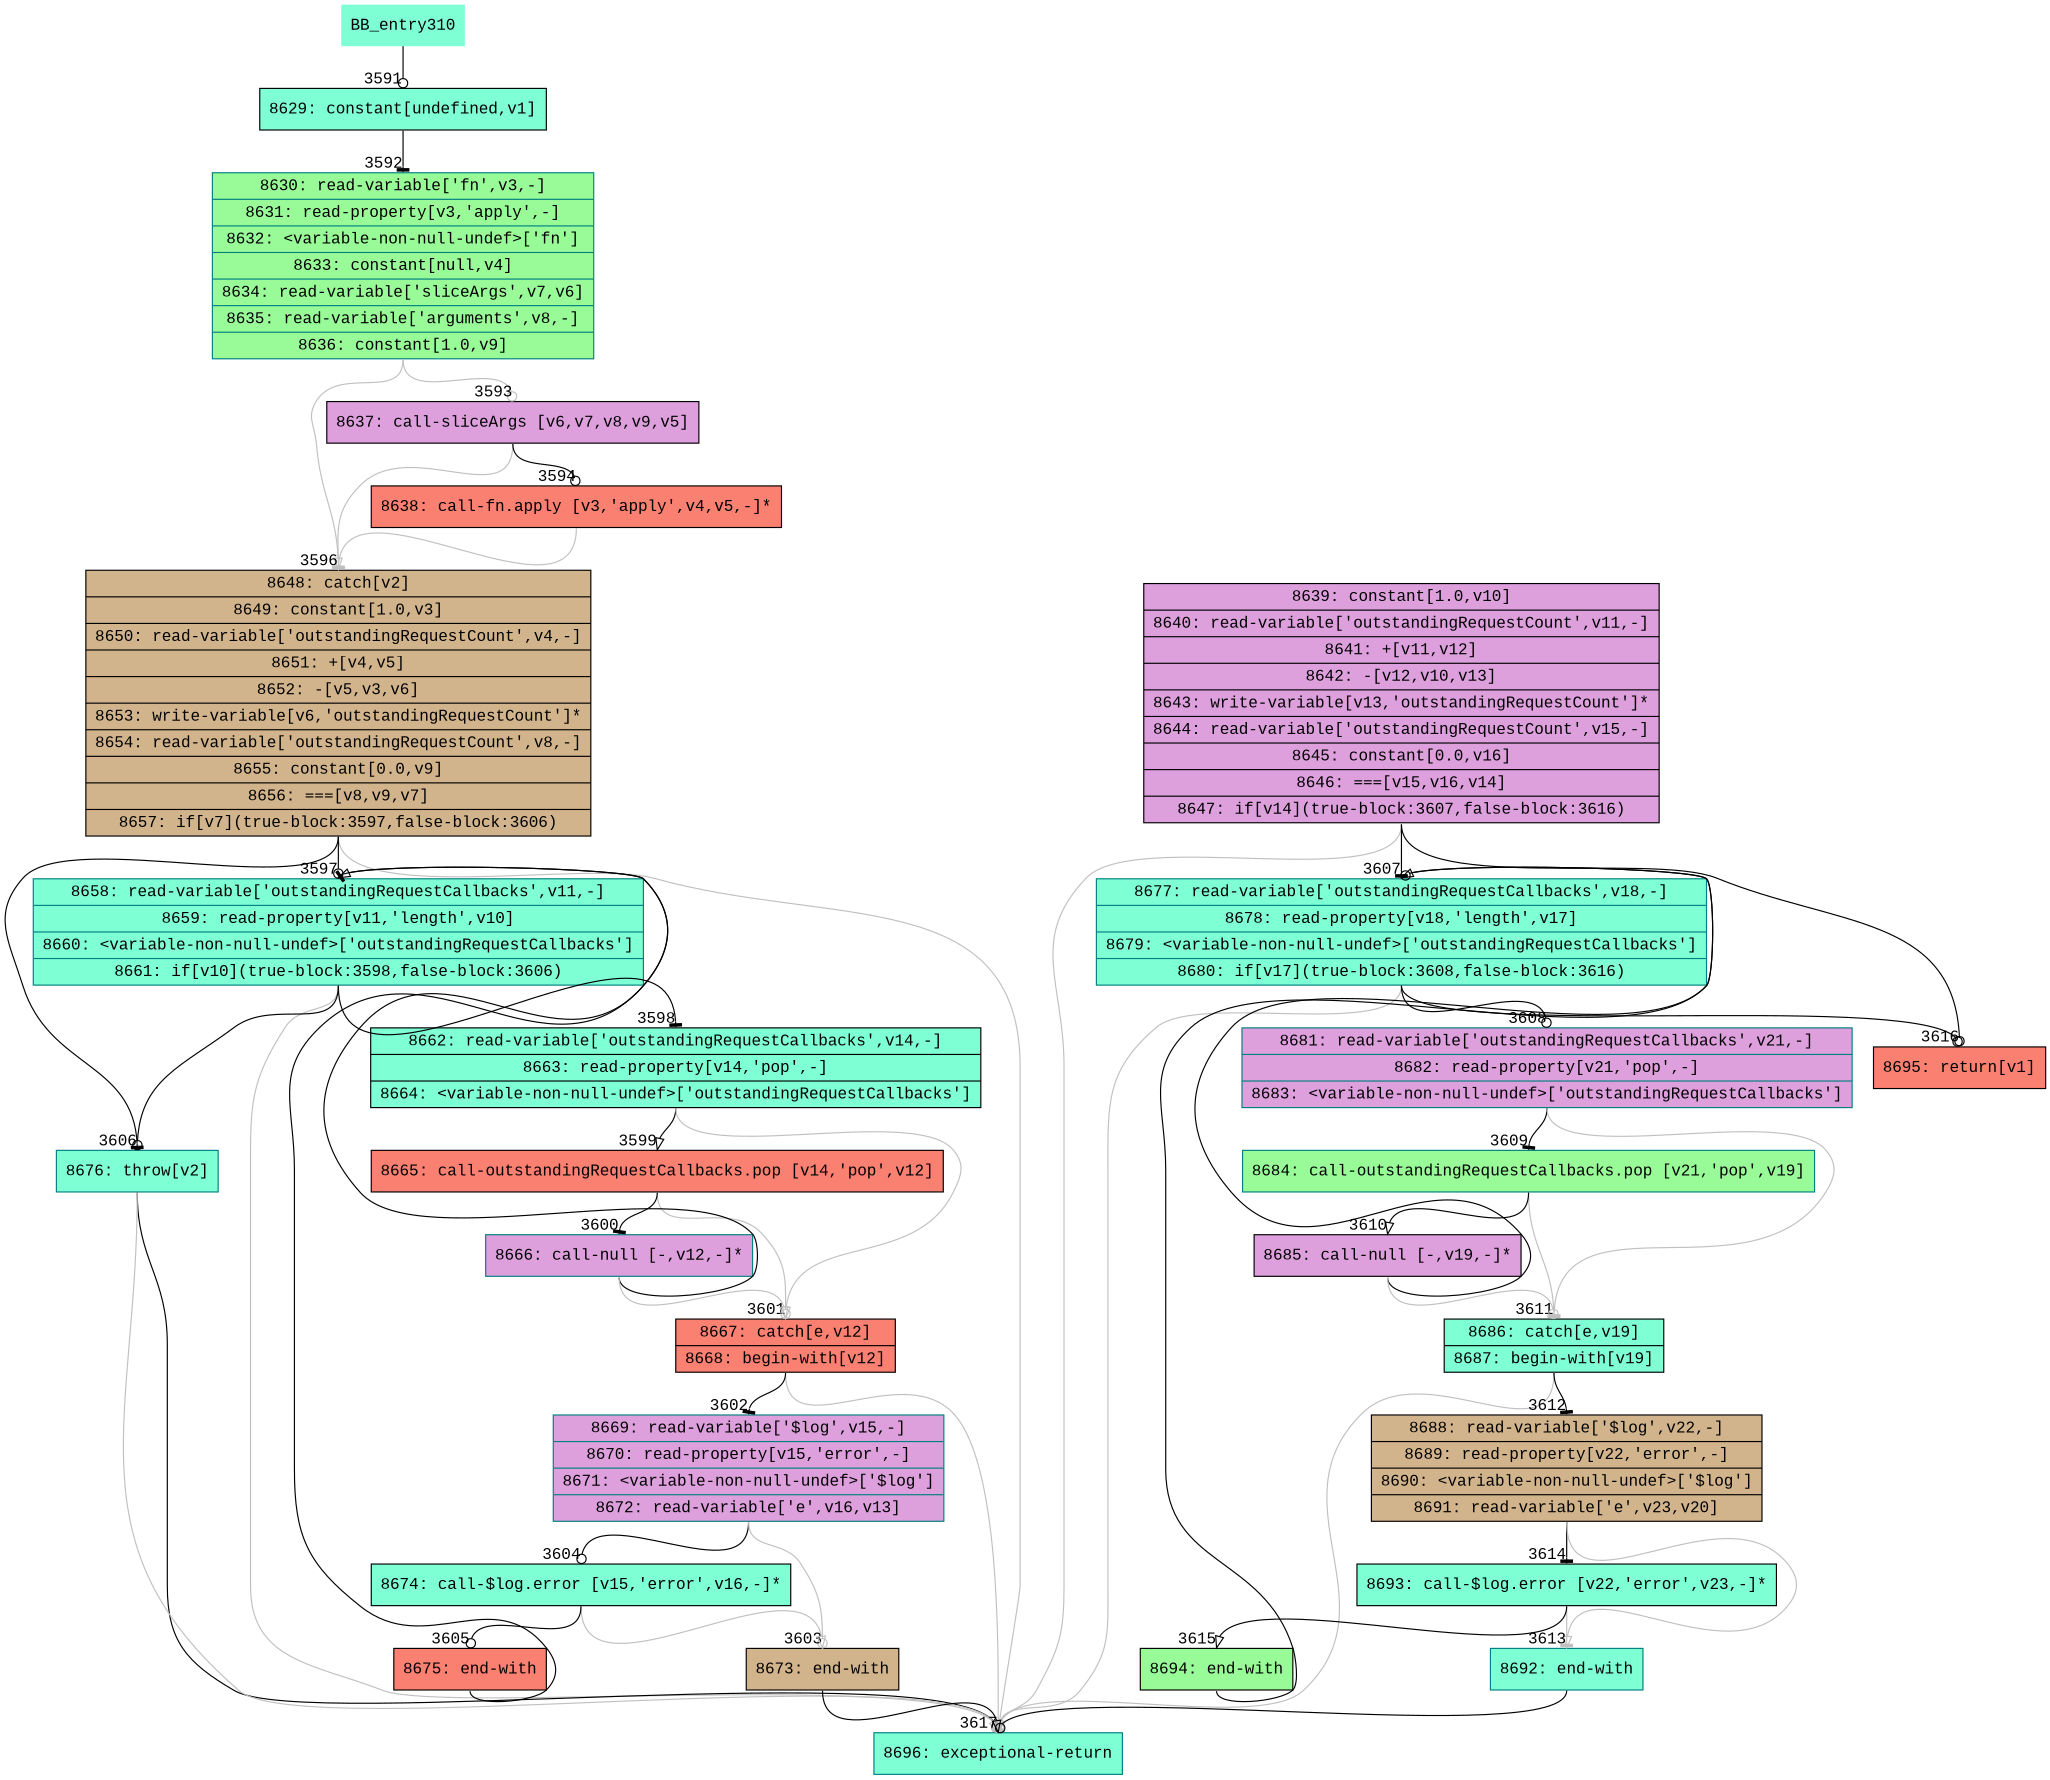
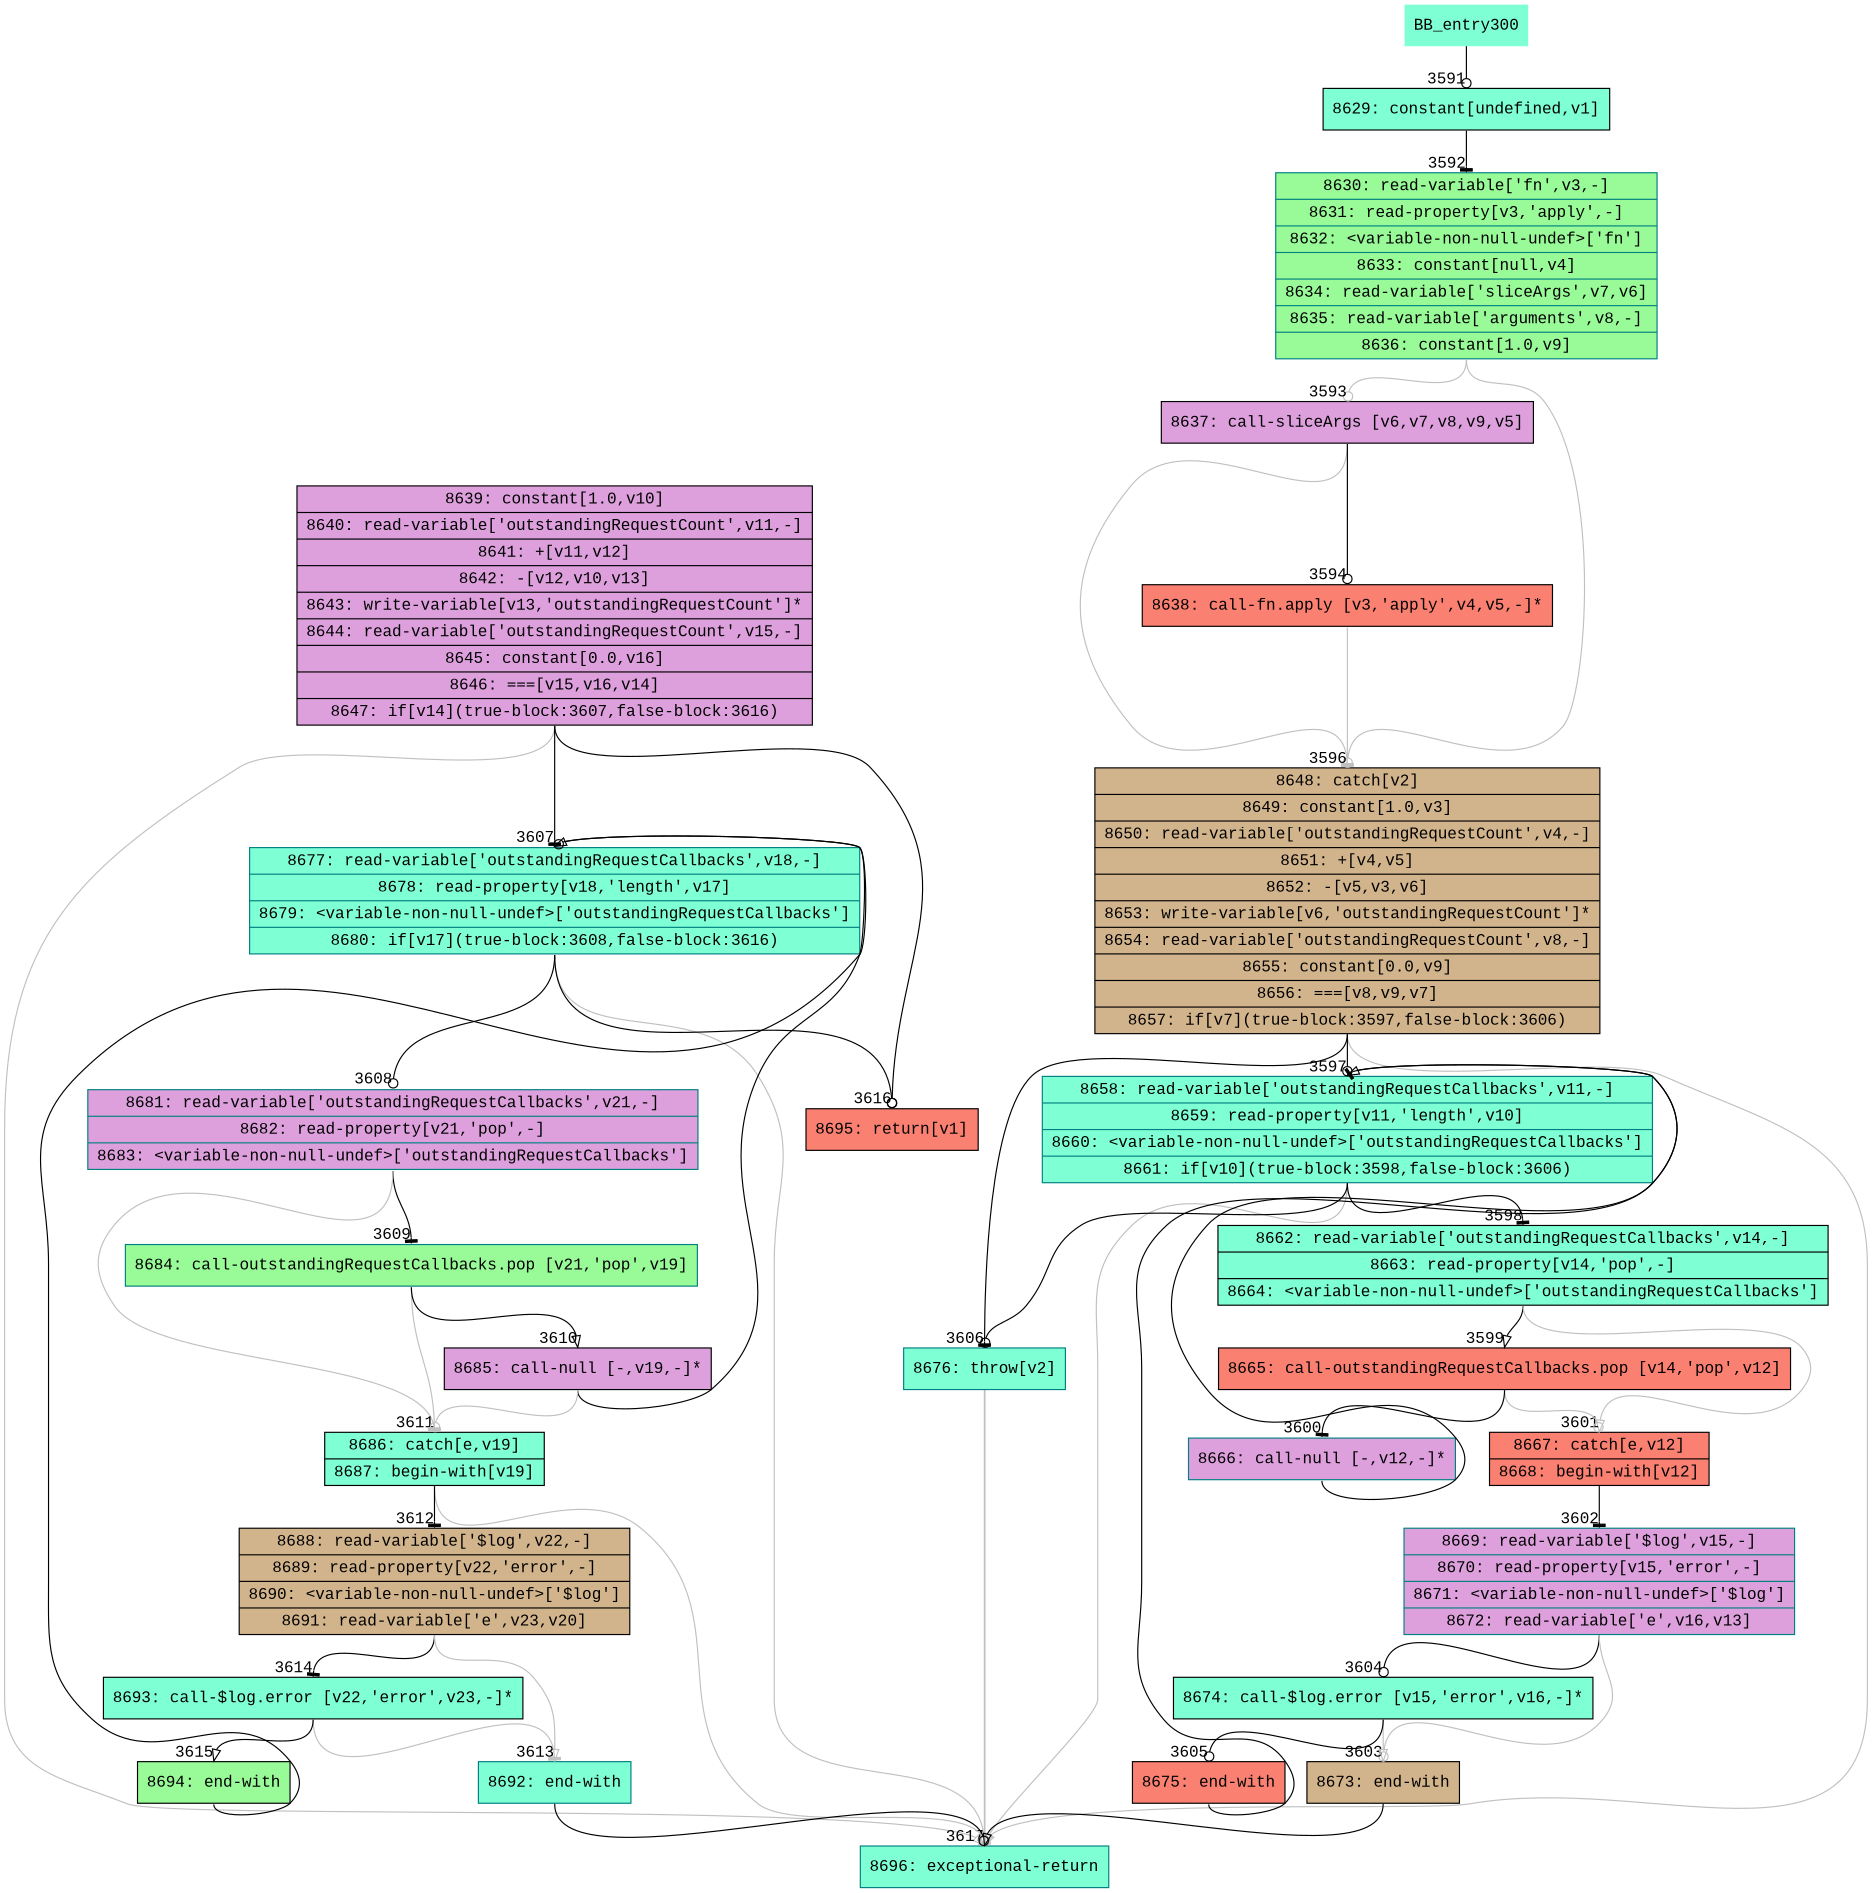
(403, 25) -> (1466, 25)
(313, 428) -> (1583, 633)
(674, 1303) -> none
(979, 1468) -> none
